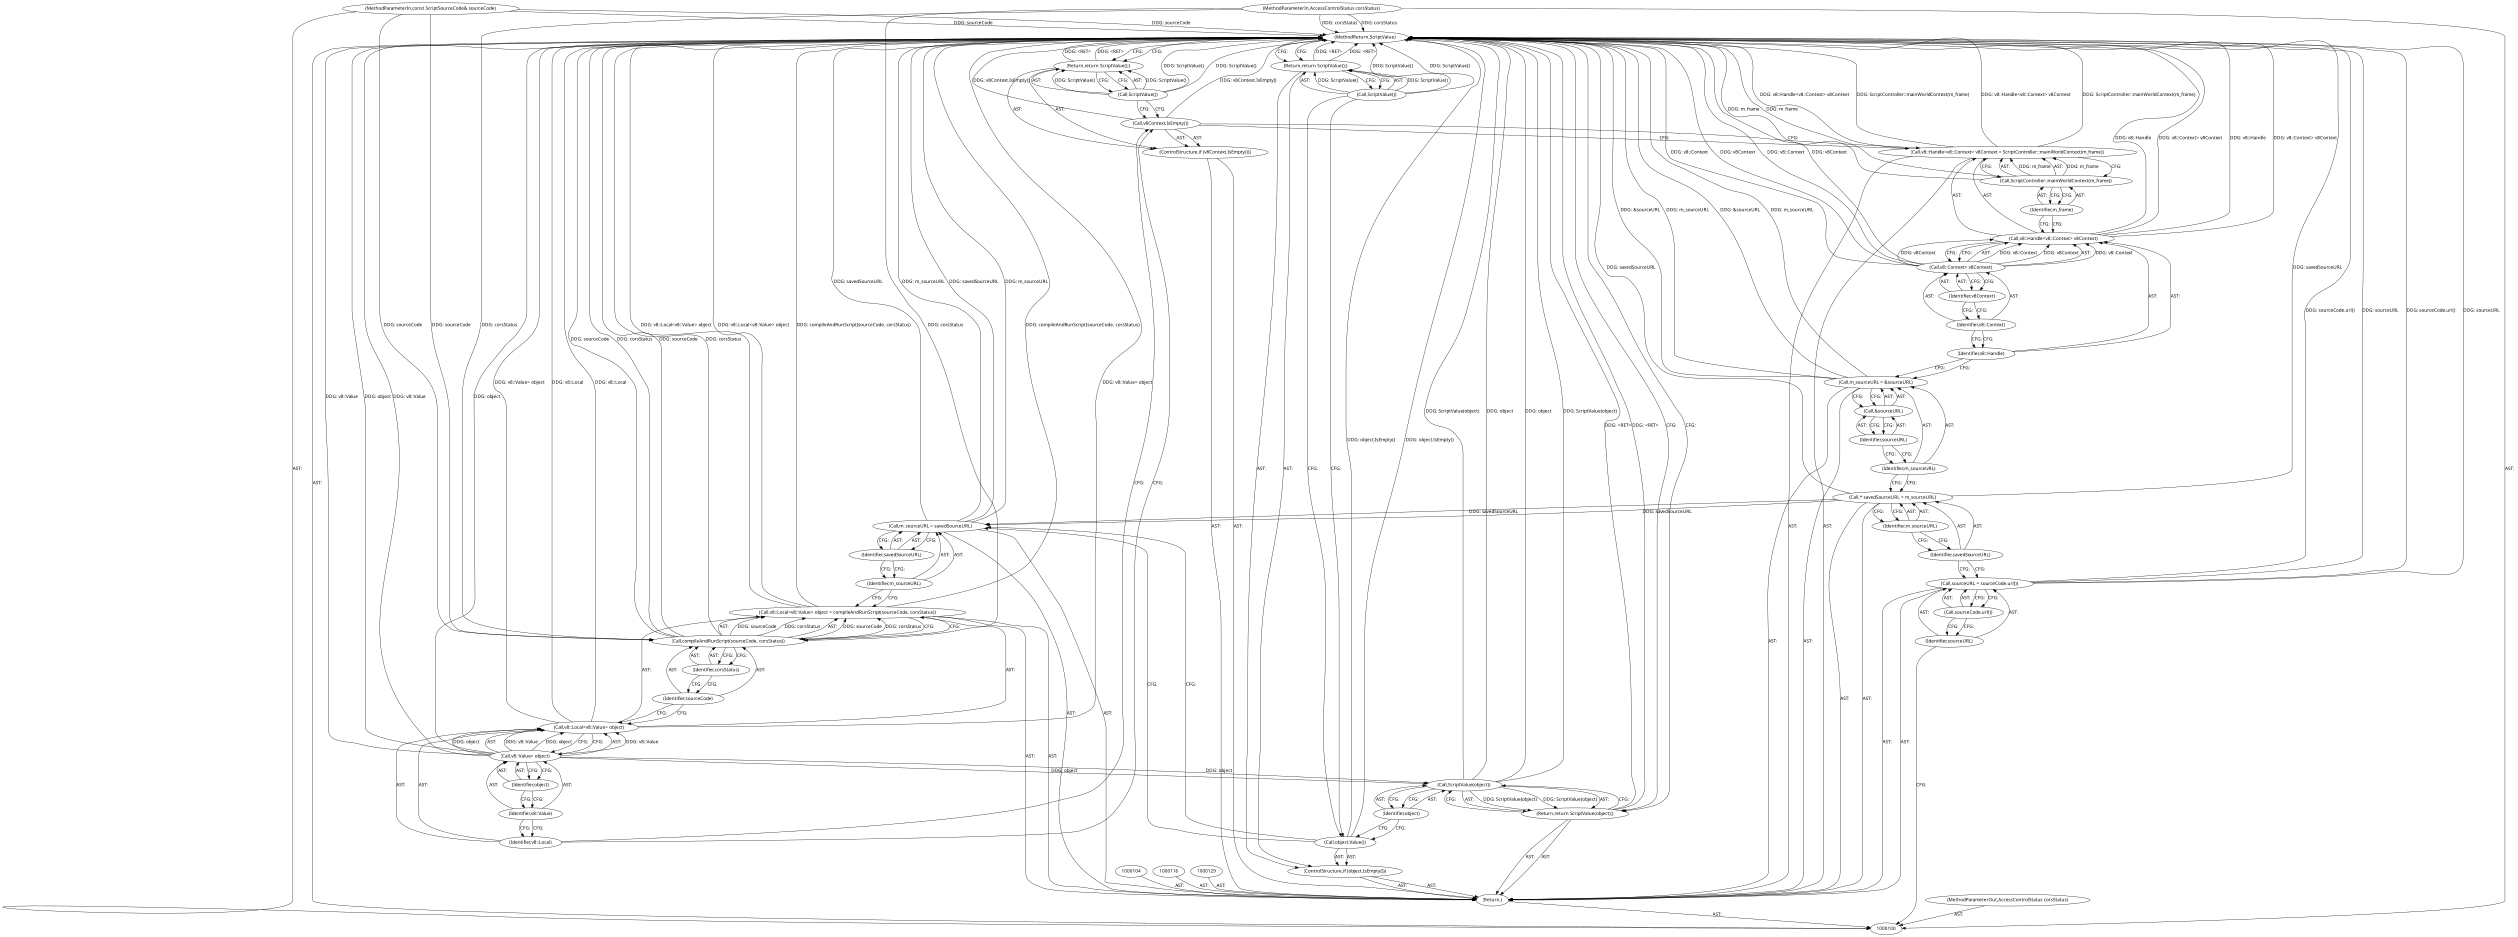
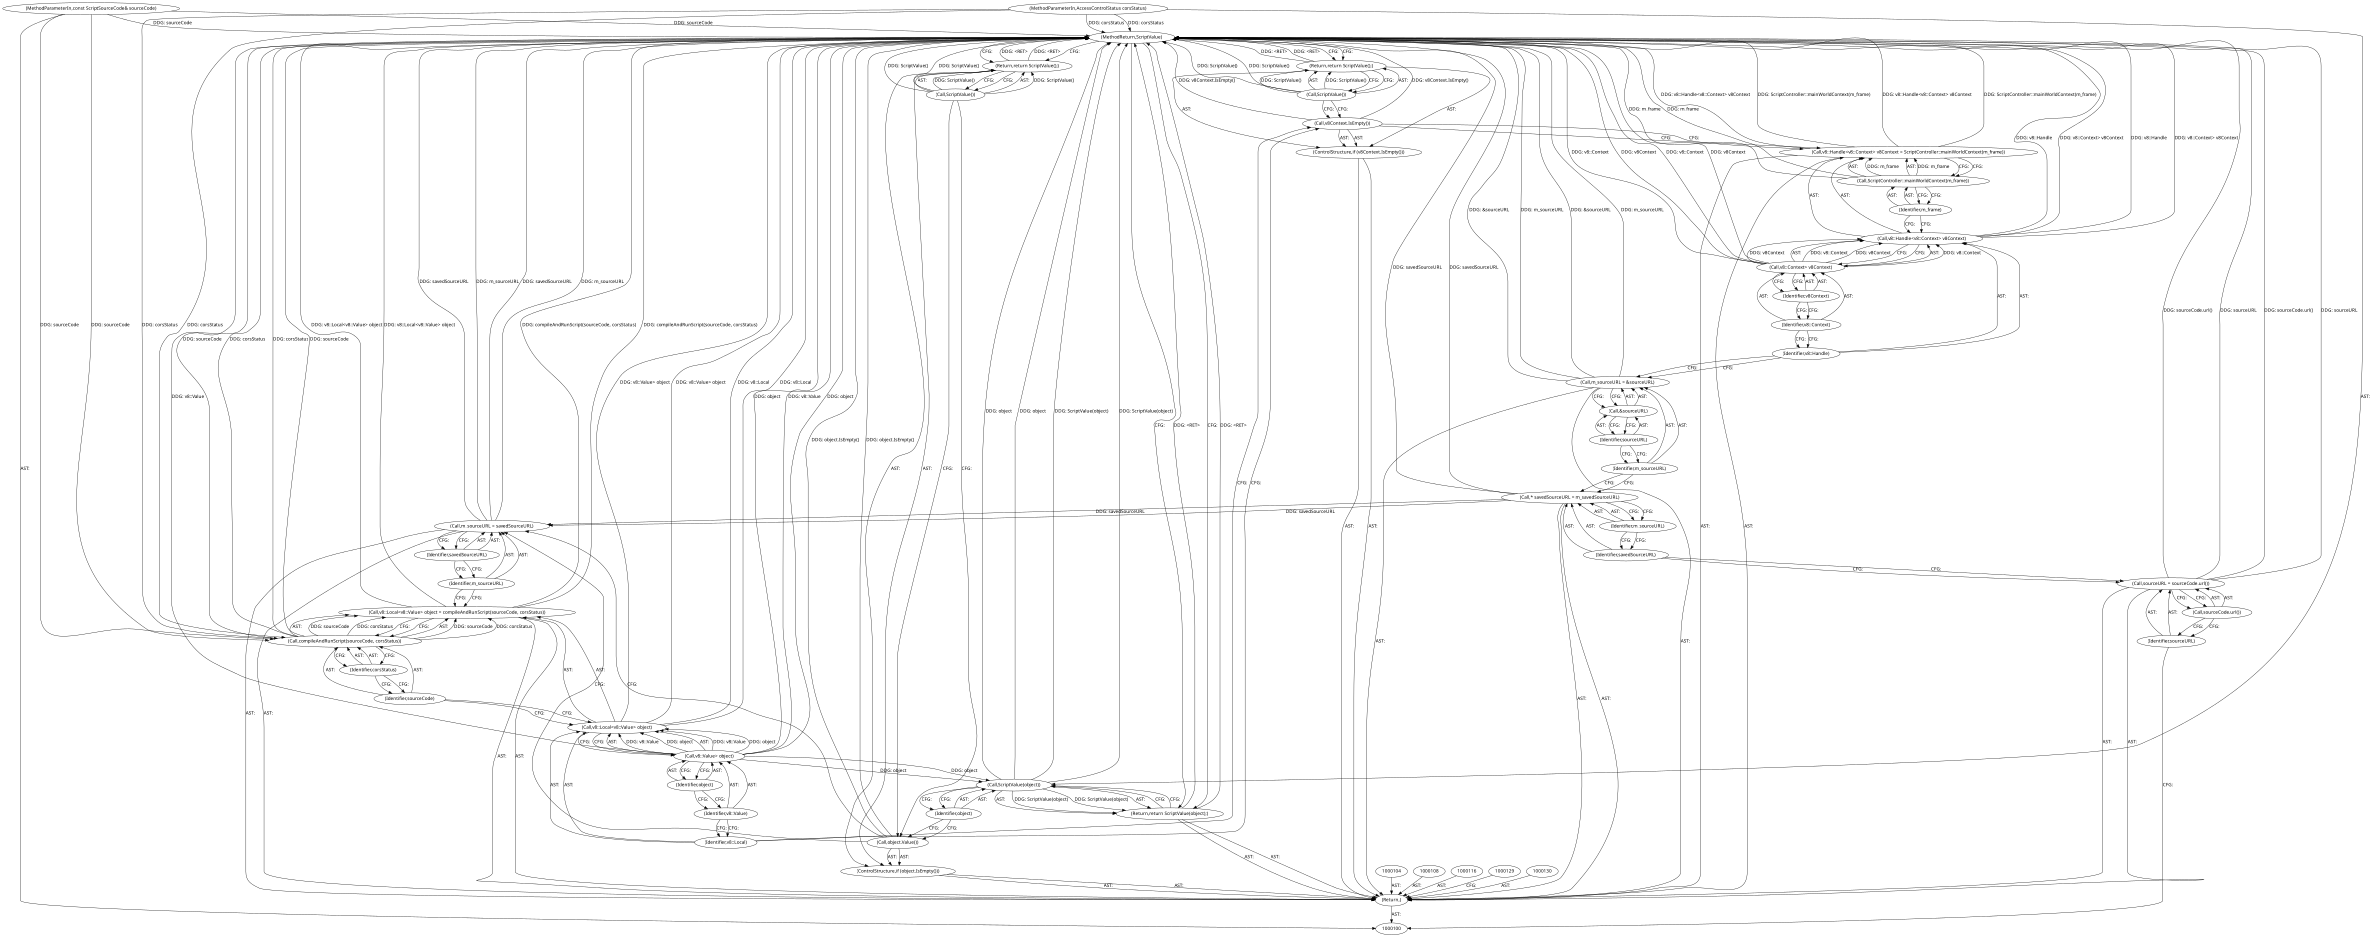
(2505, 216) -> (2361, 382)
(1893, 497) -> (1570, 497)
(313, 752) -> none
none -> (1429, 871)
none -> (1542, 871)
(1222, 886) -> (1472, 886)
(2008, 900) -> none
